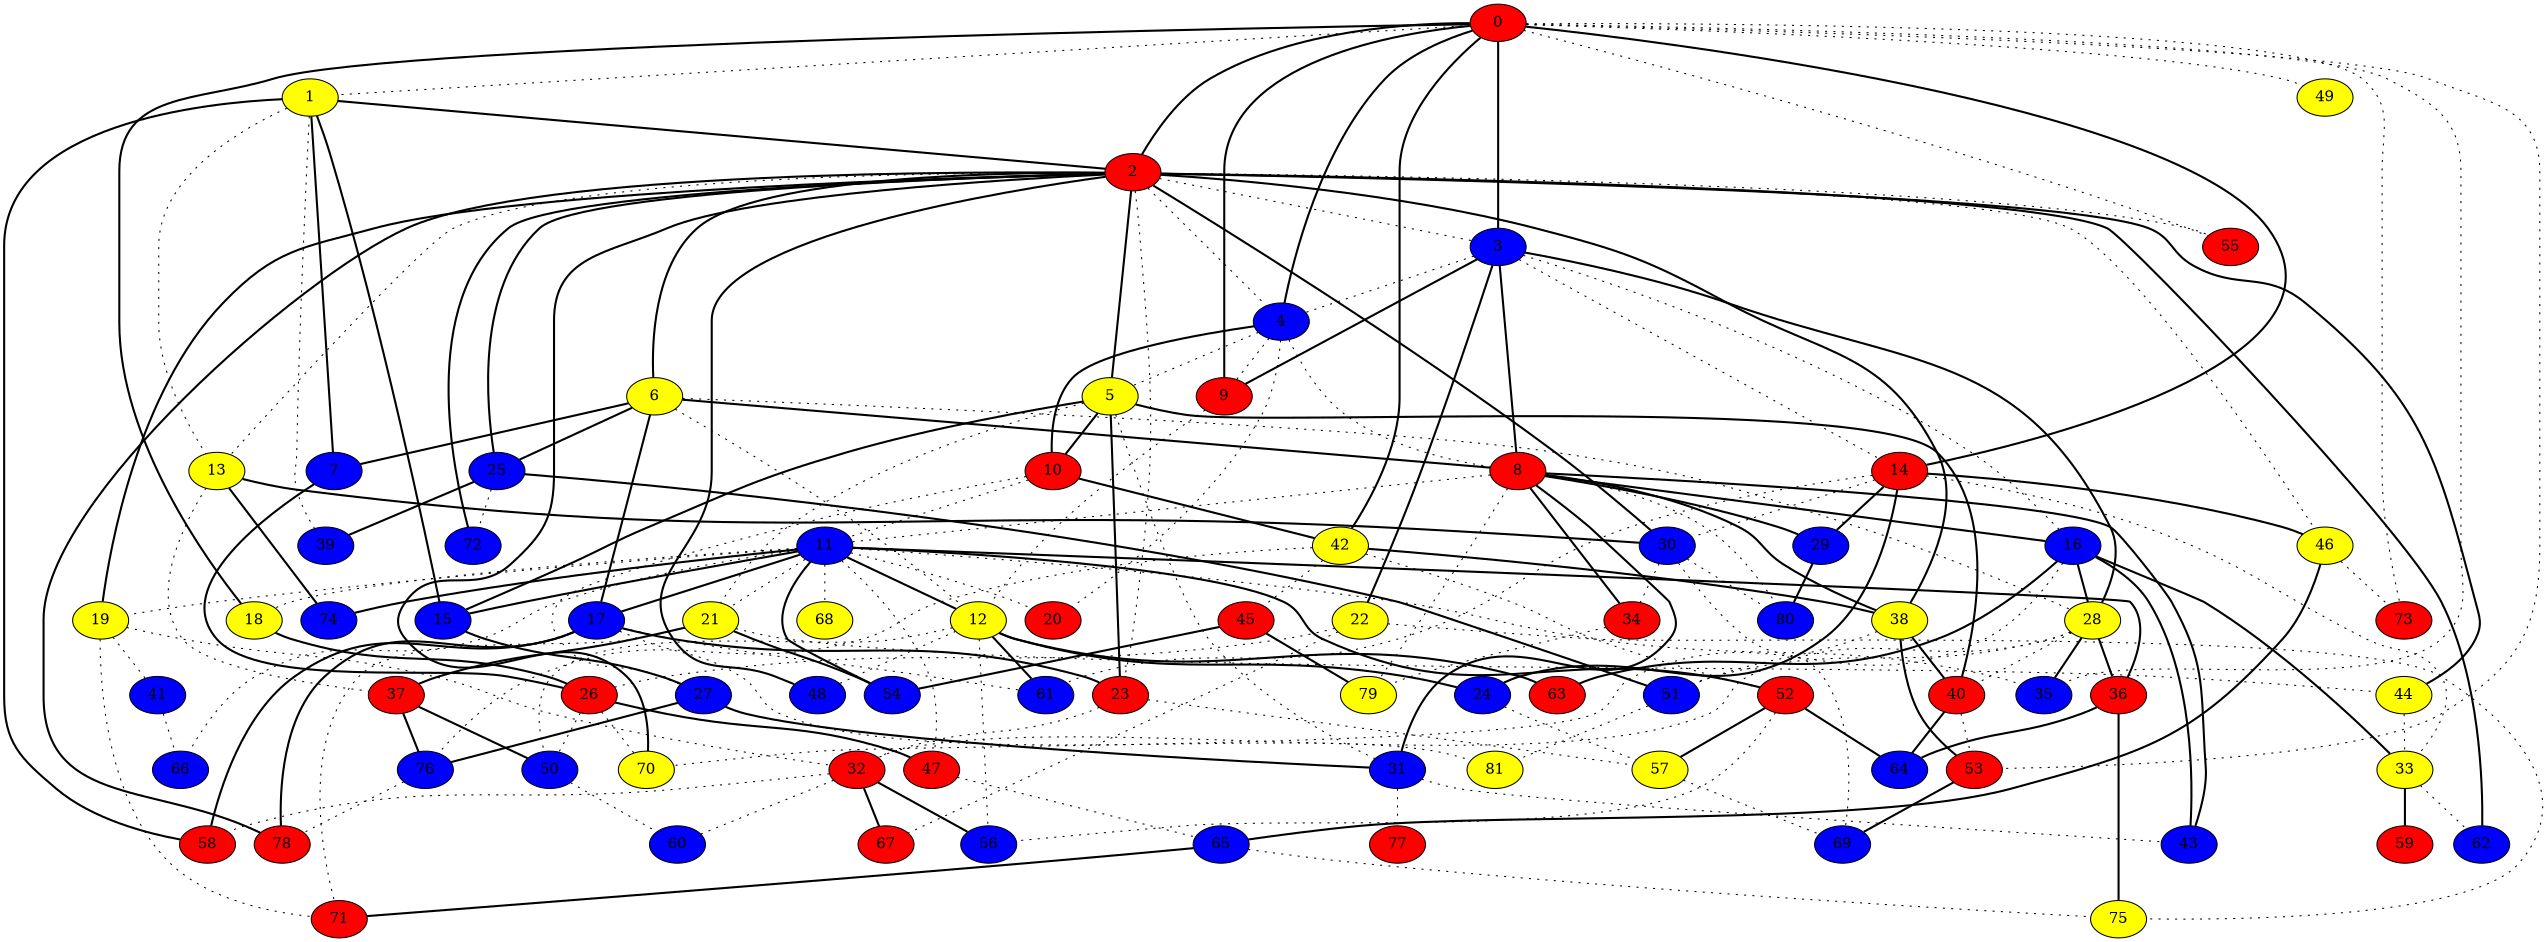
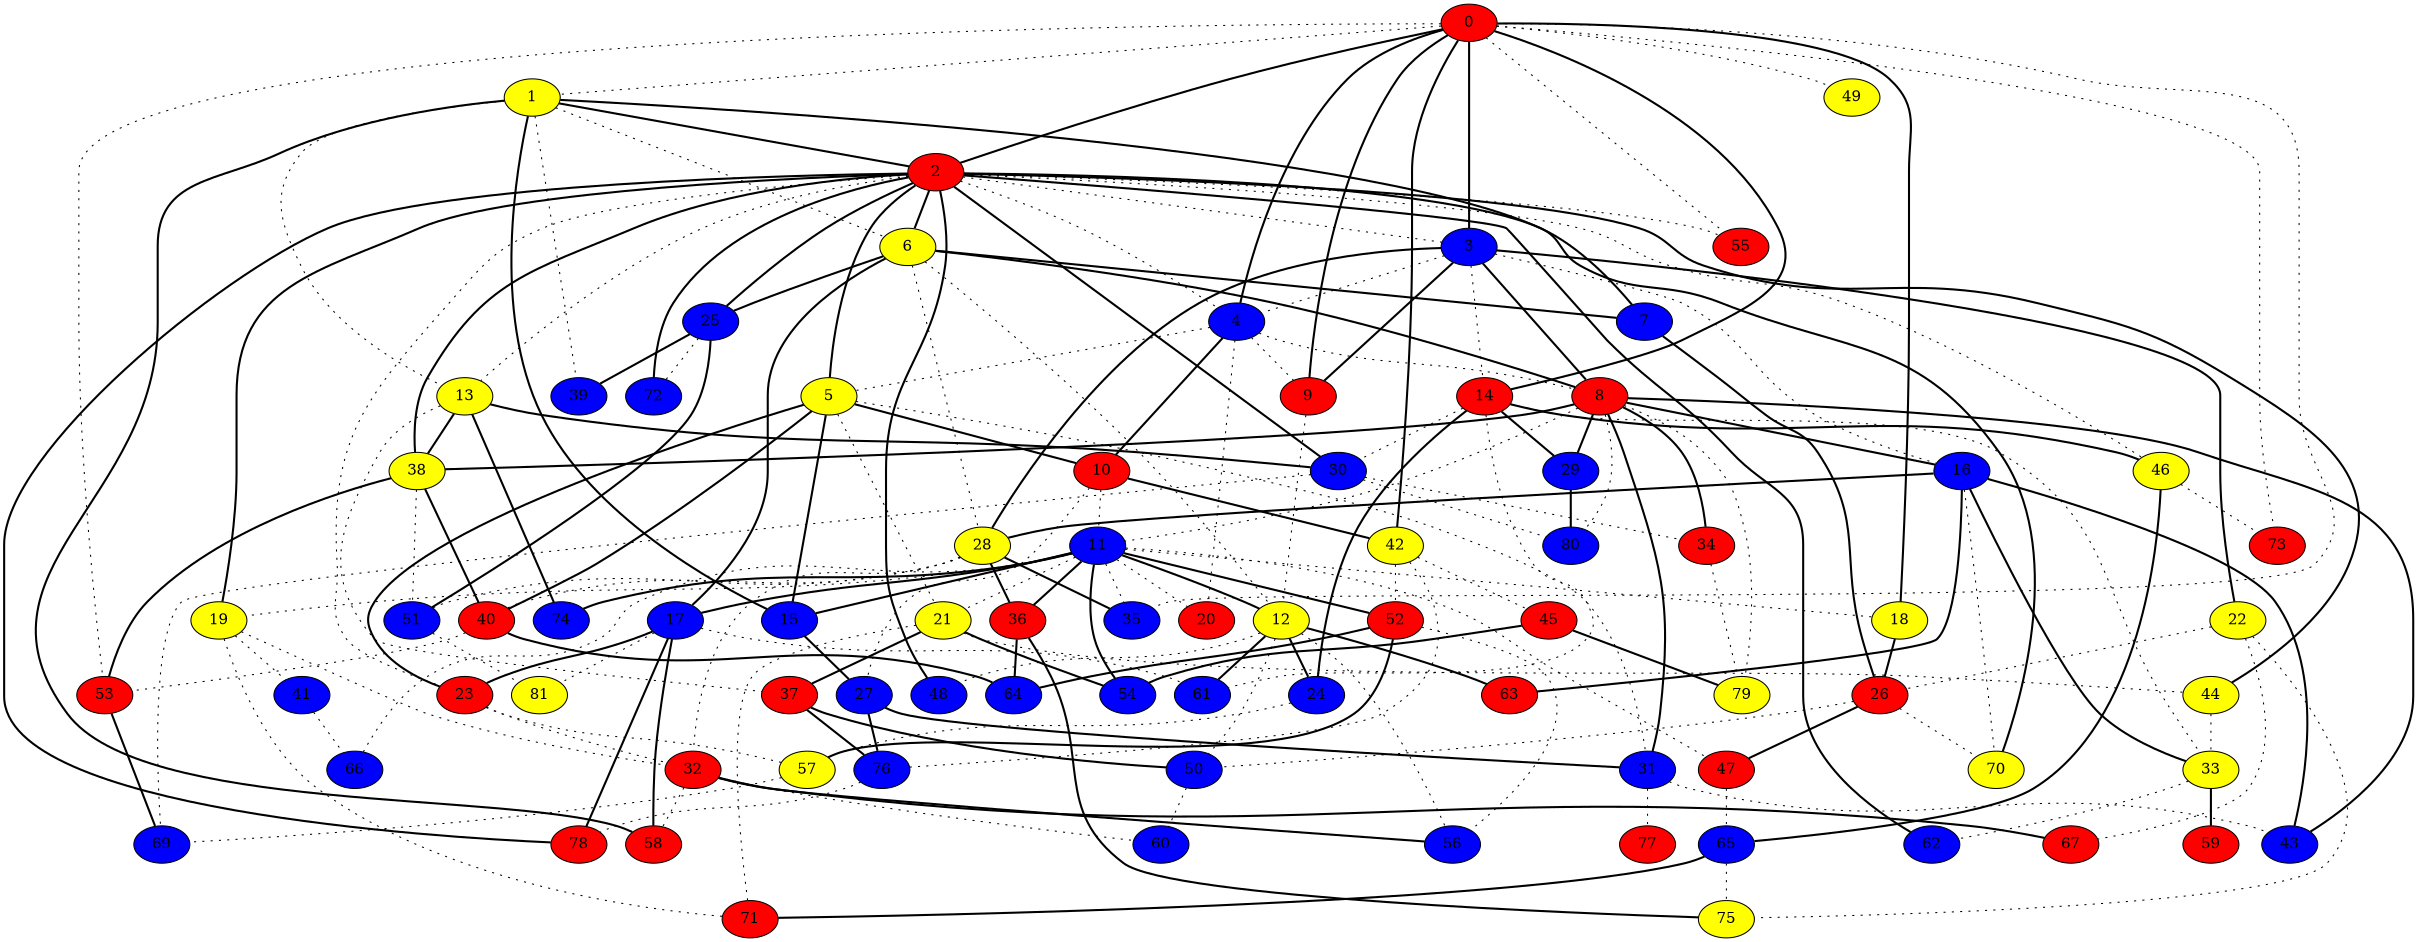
none -> (720, 172)
(1584, 569) -> (441, 434)
(825, 620) -> none
